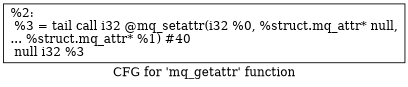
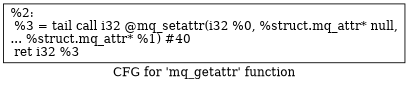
(48, 52) -> (45, 52)
